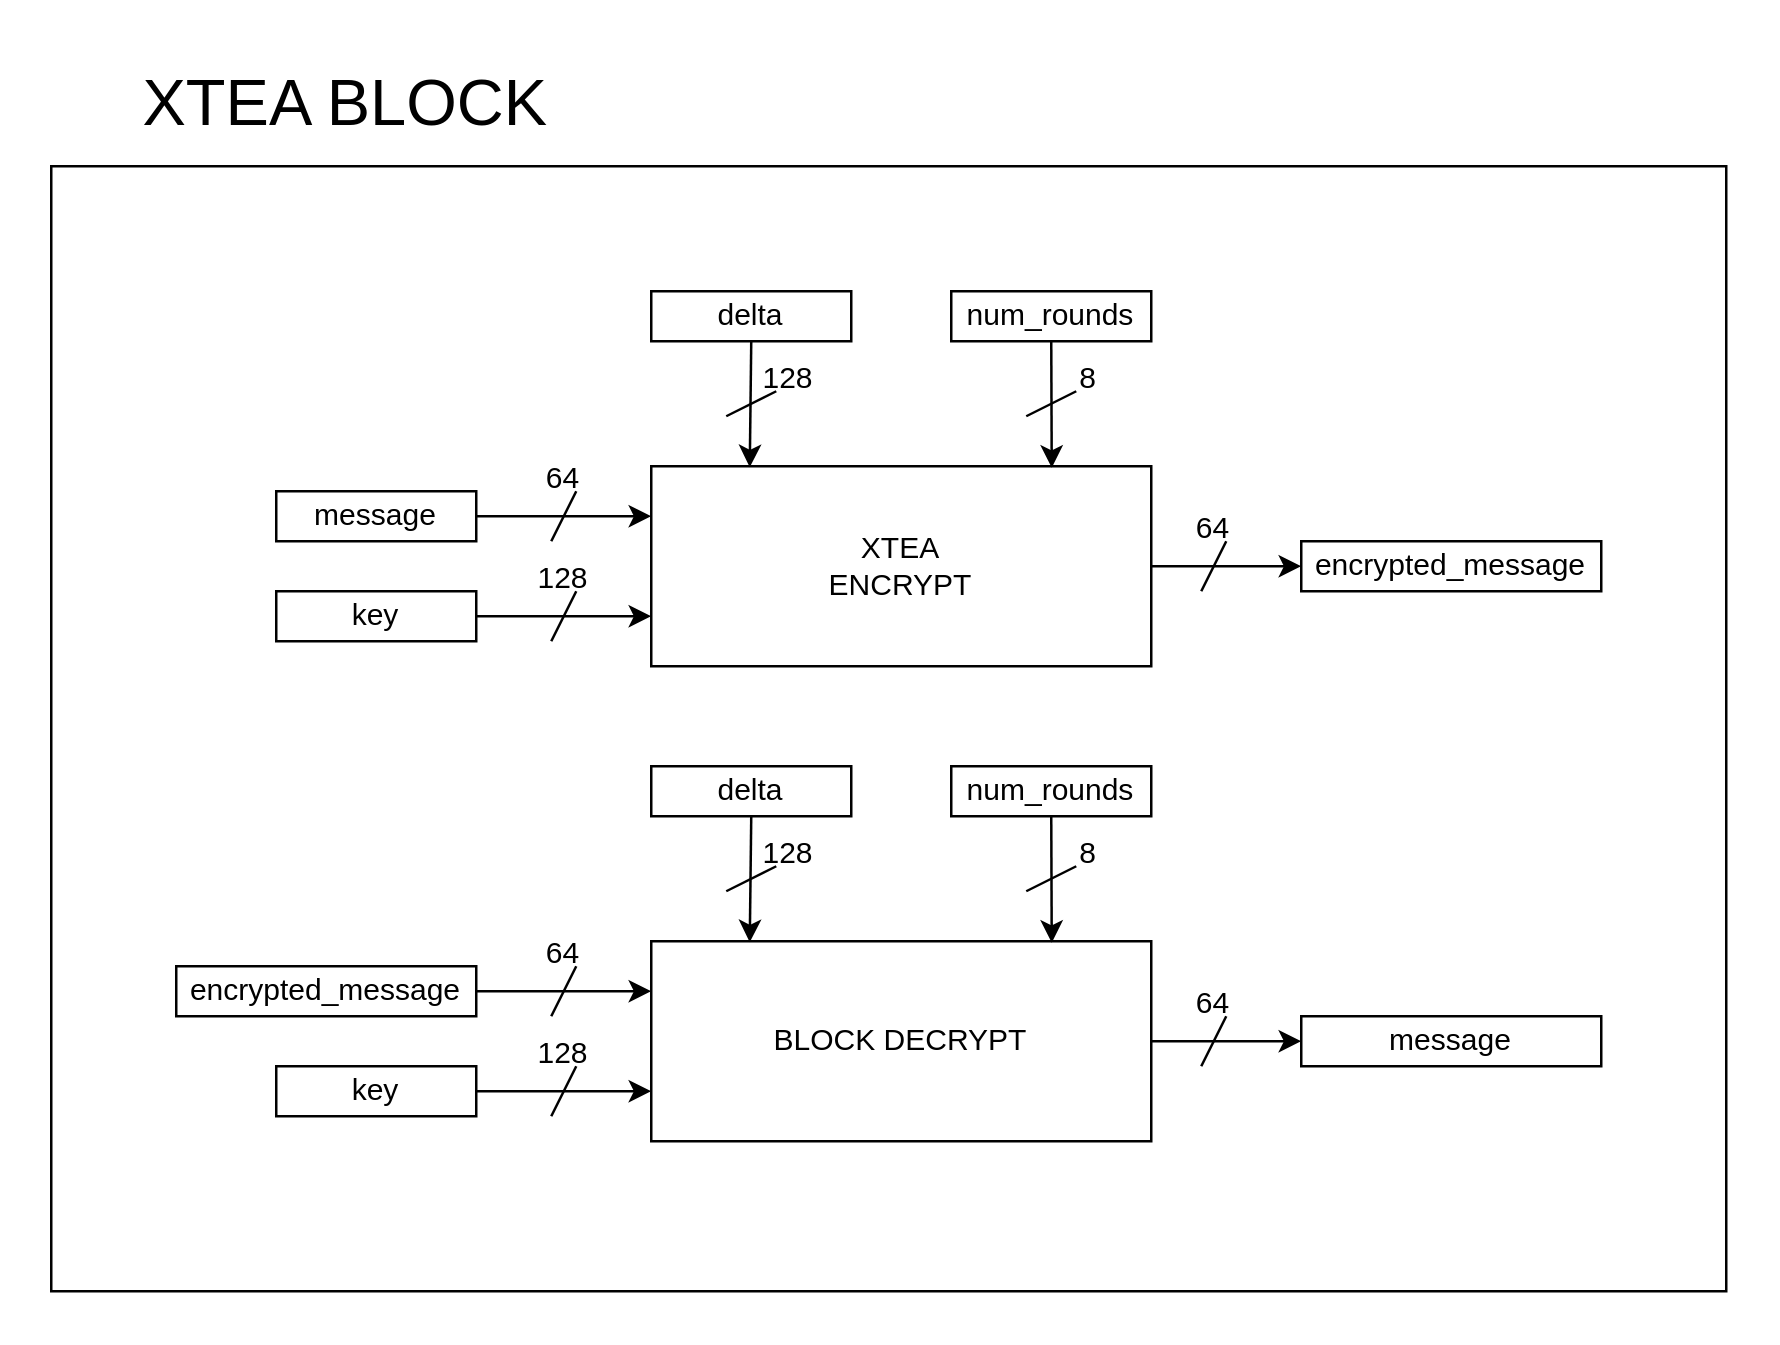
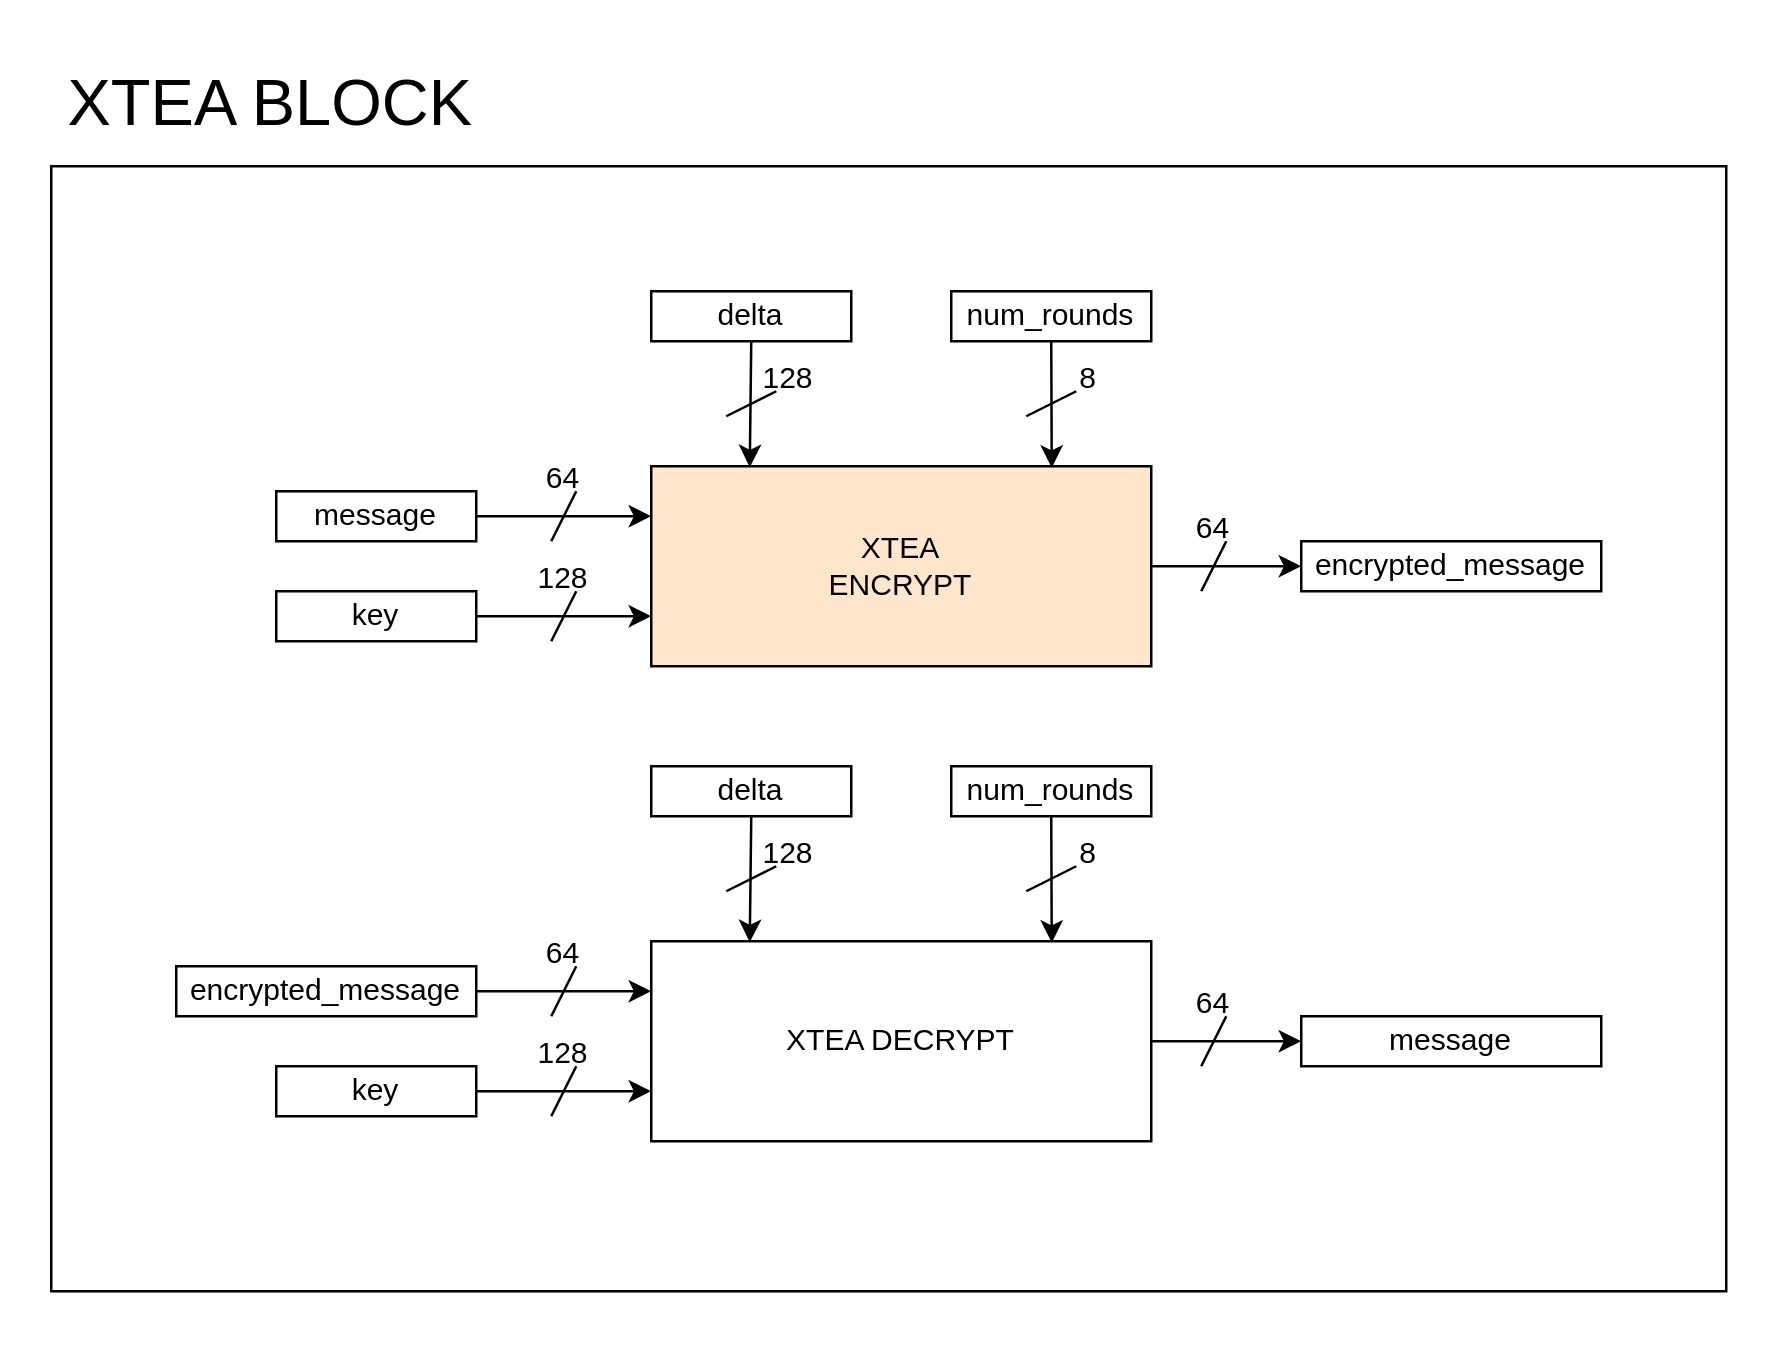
(733, 104) -> (658, 104)
(901, 566) -> (901, 566)
(901, 1041) -> (901, 1041)
